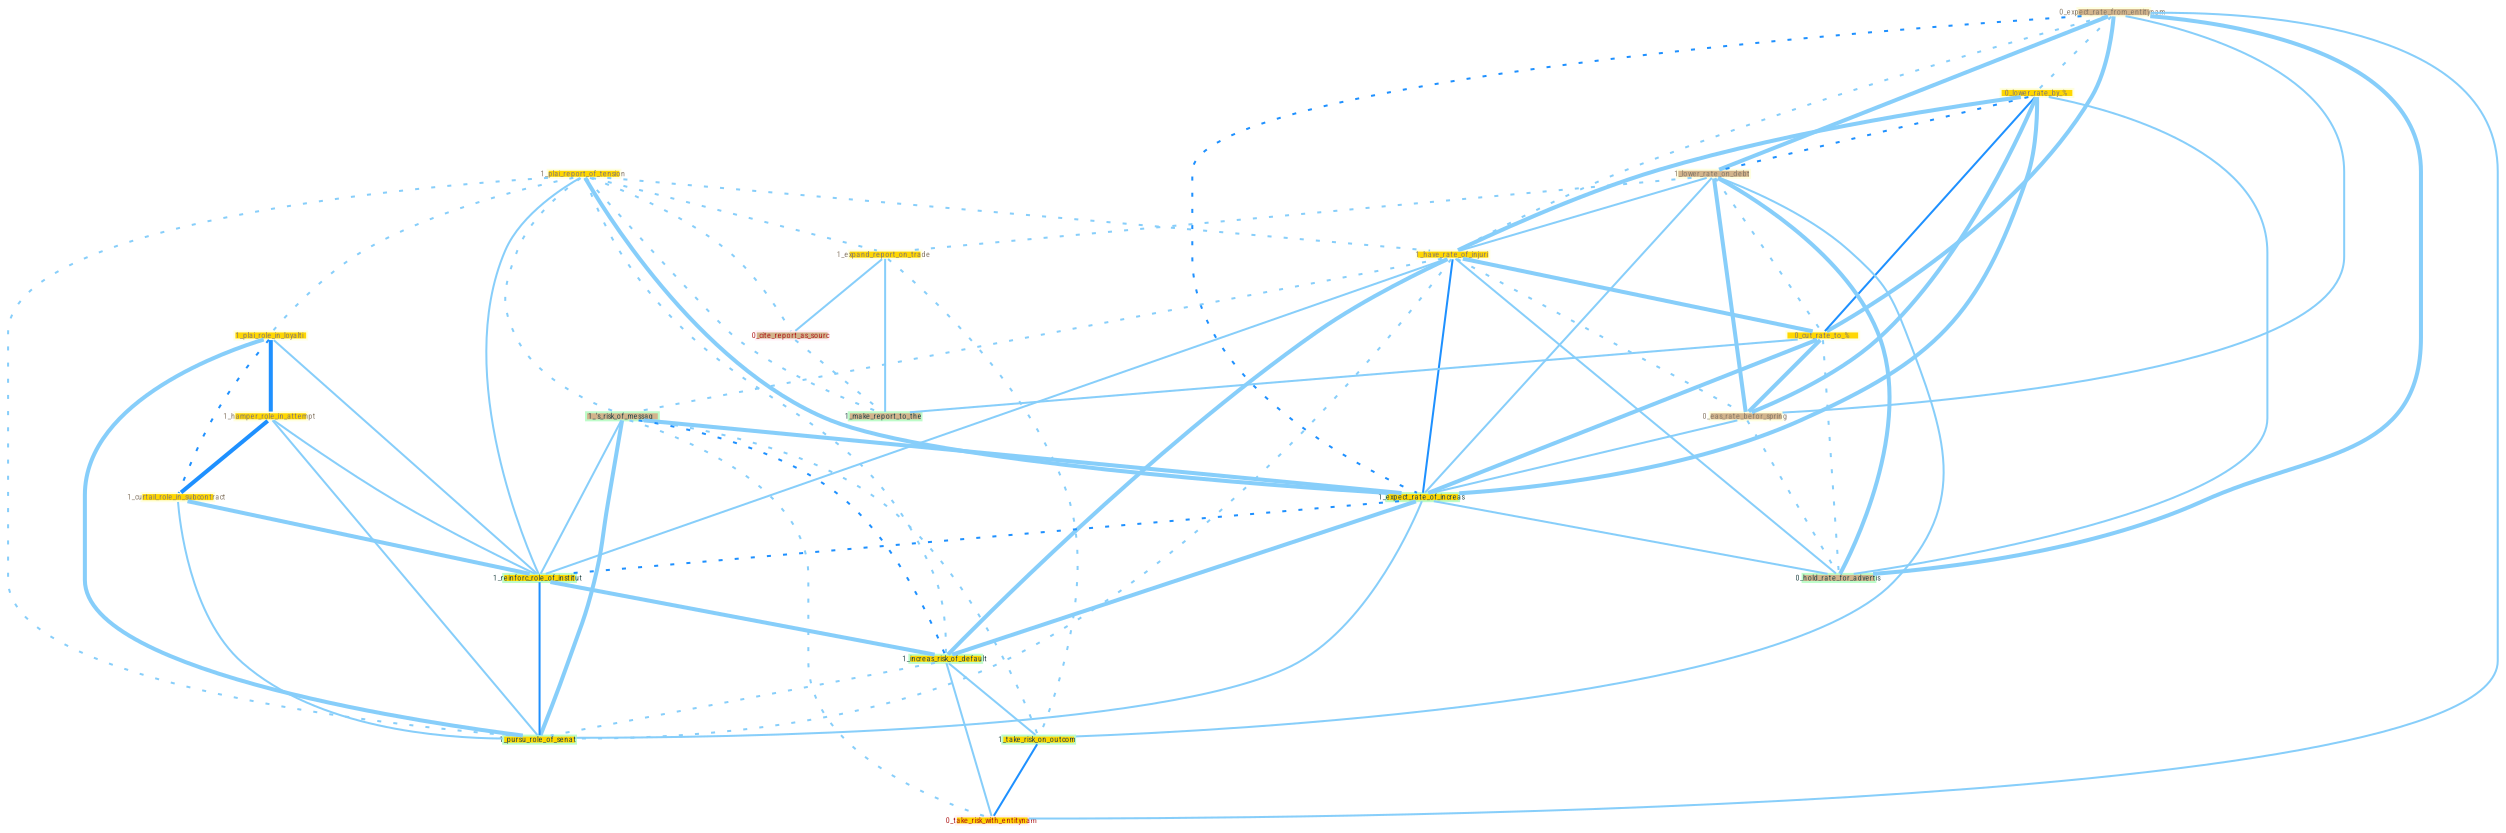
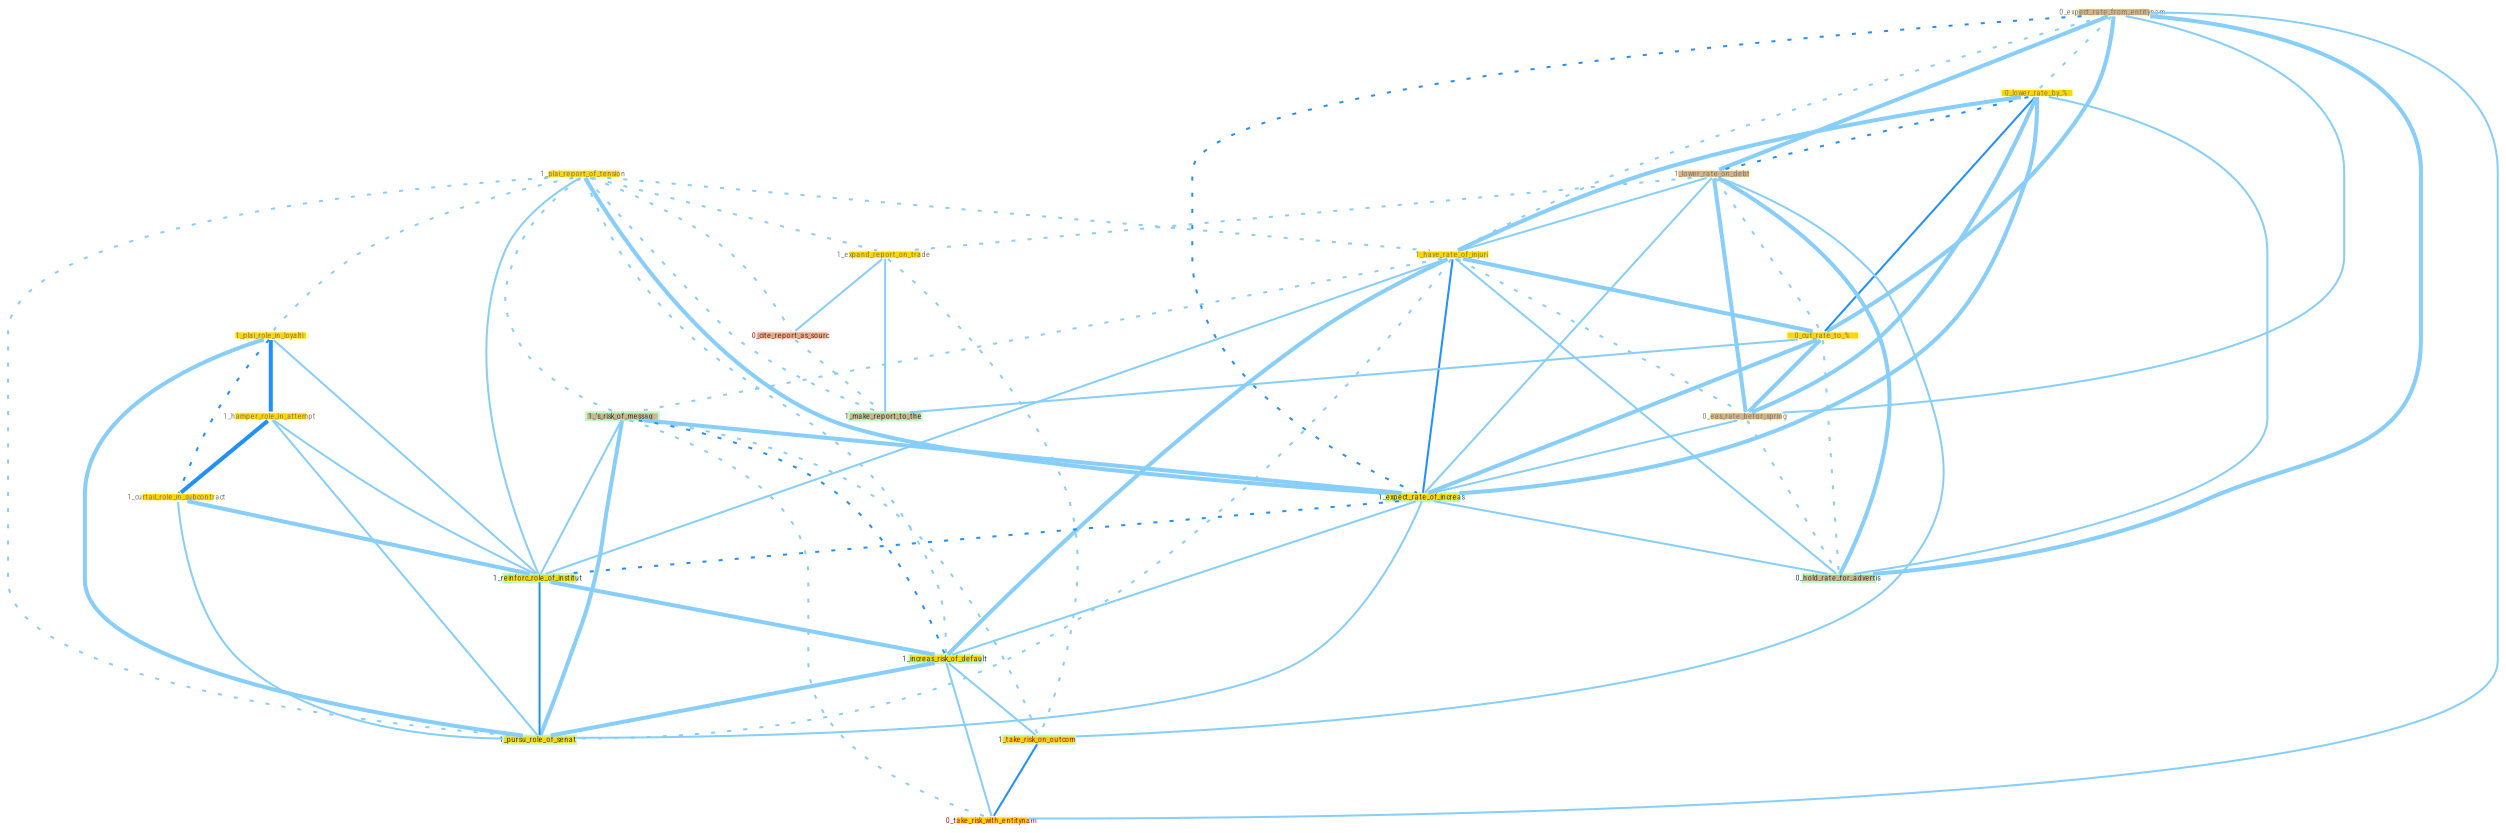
(1184, 578) -> (1184, 578)
(743, 699) -> (743, 699)
(1039, 740) -> (1039, 740)
